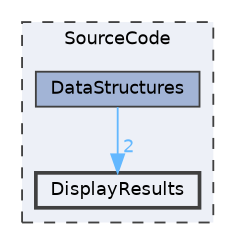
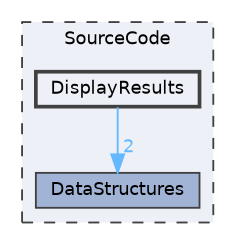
(118, 131) -> (118, 131)
